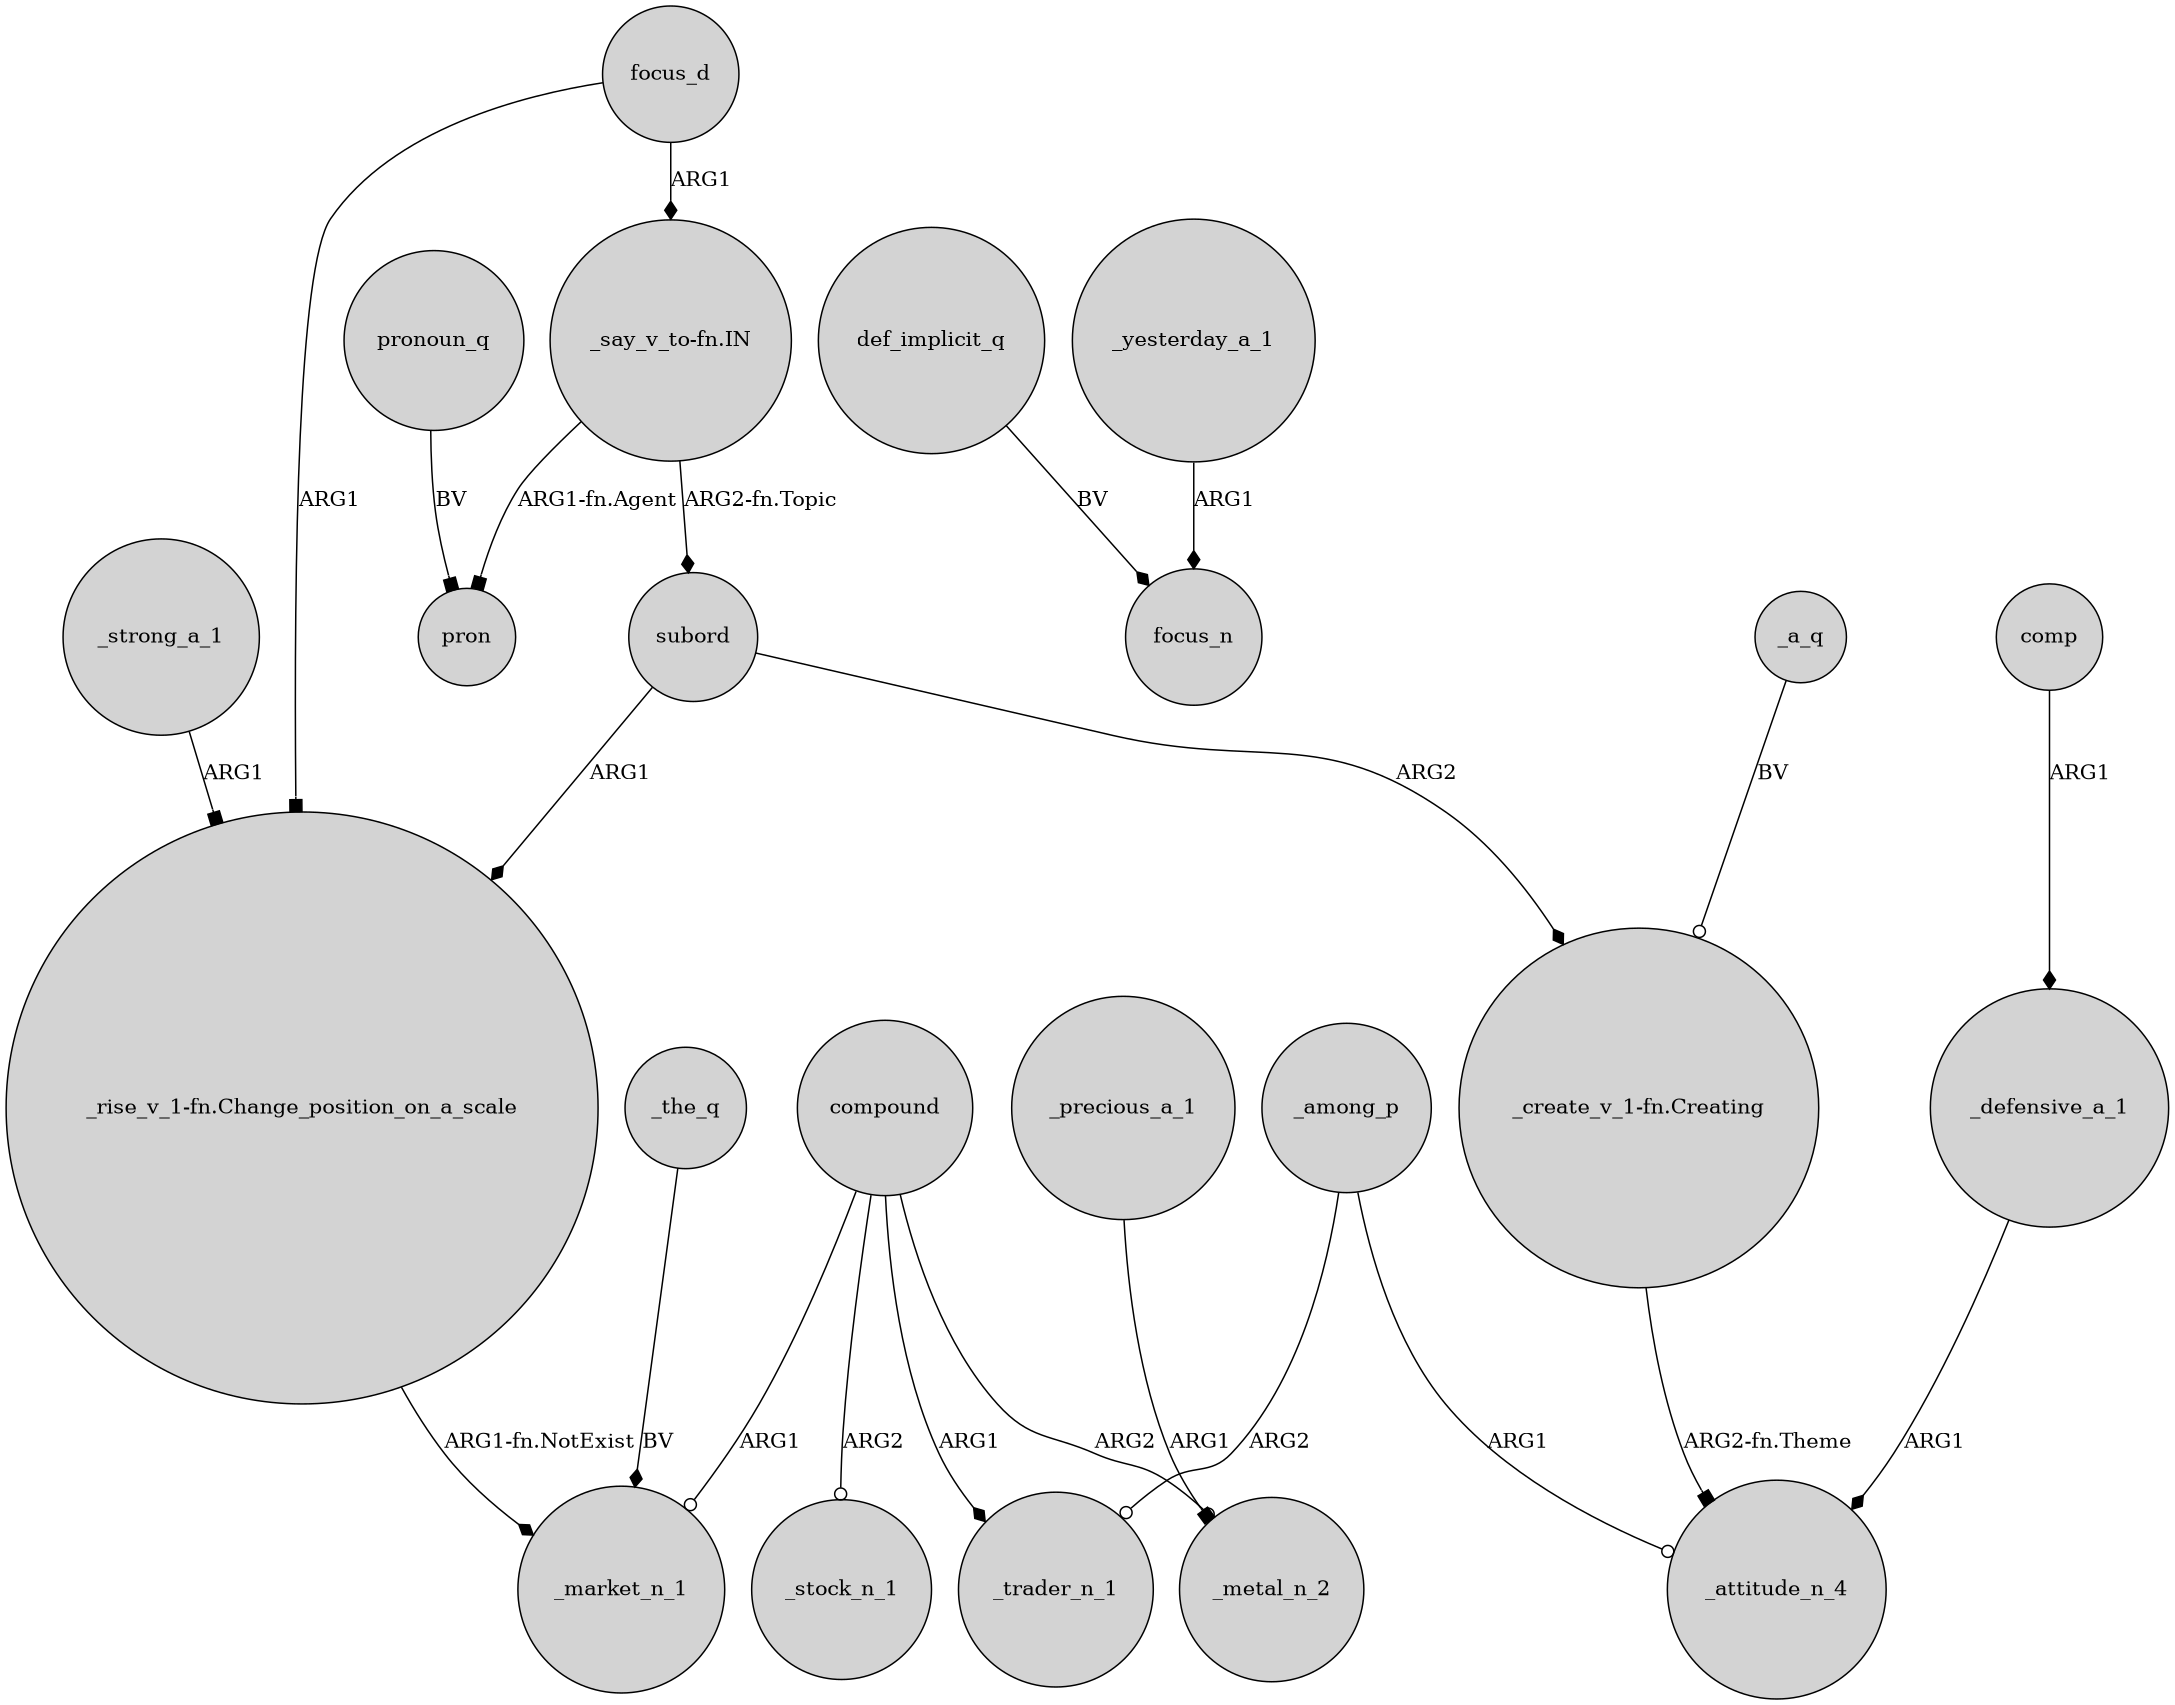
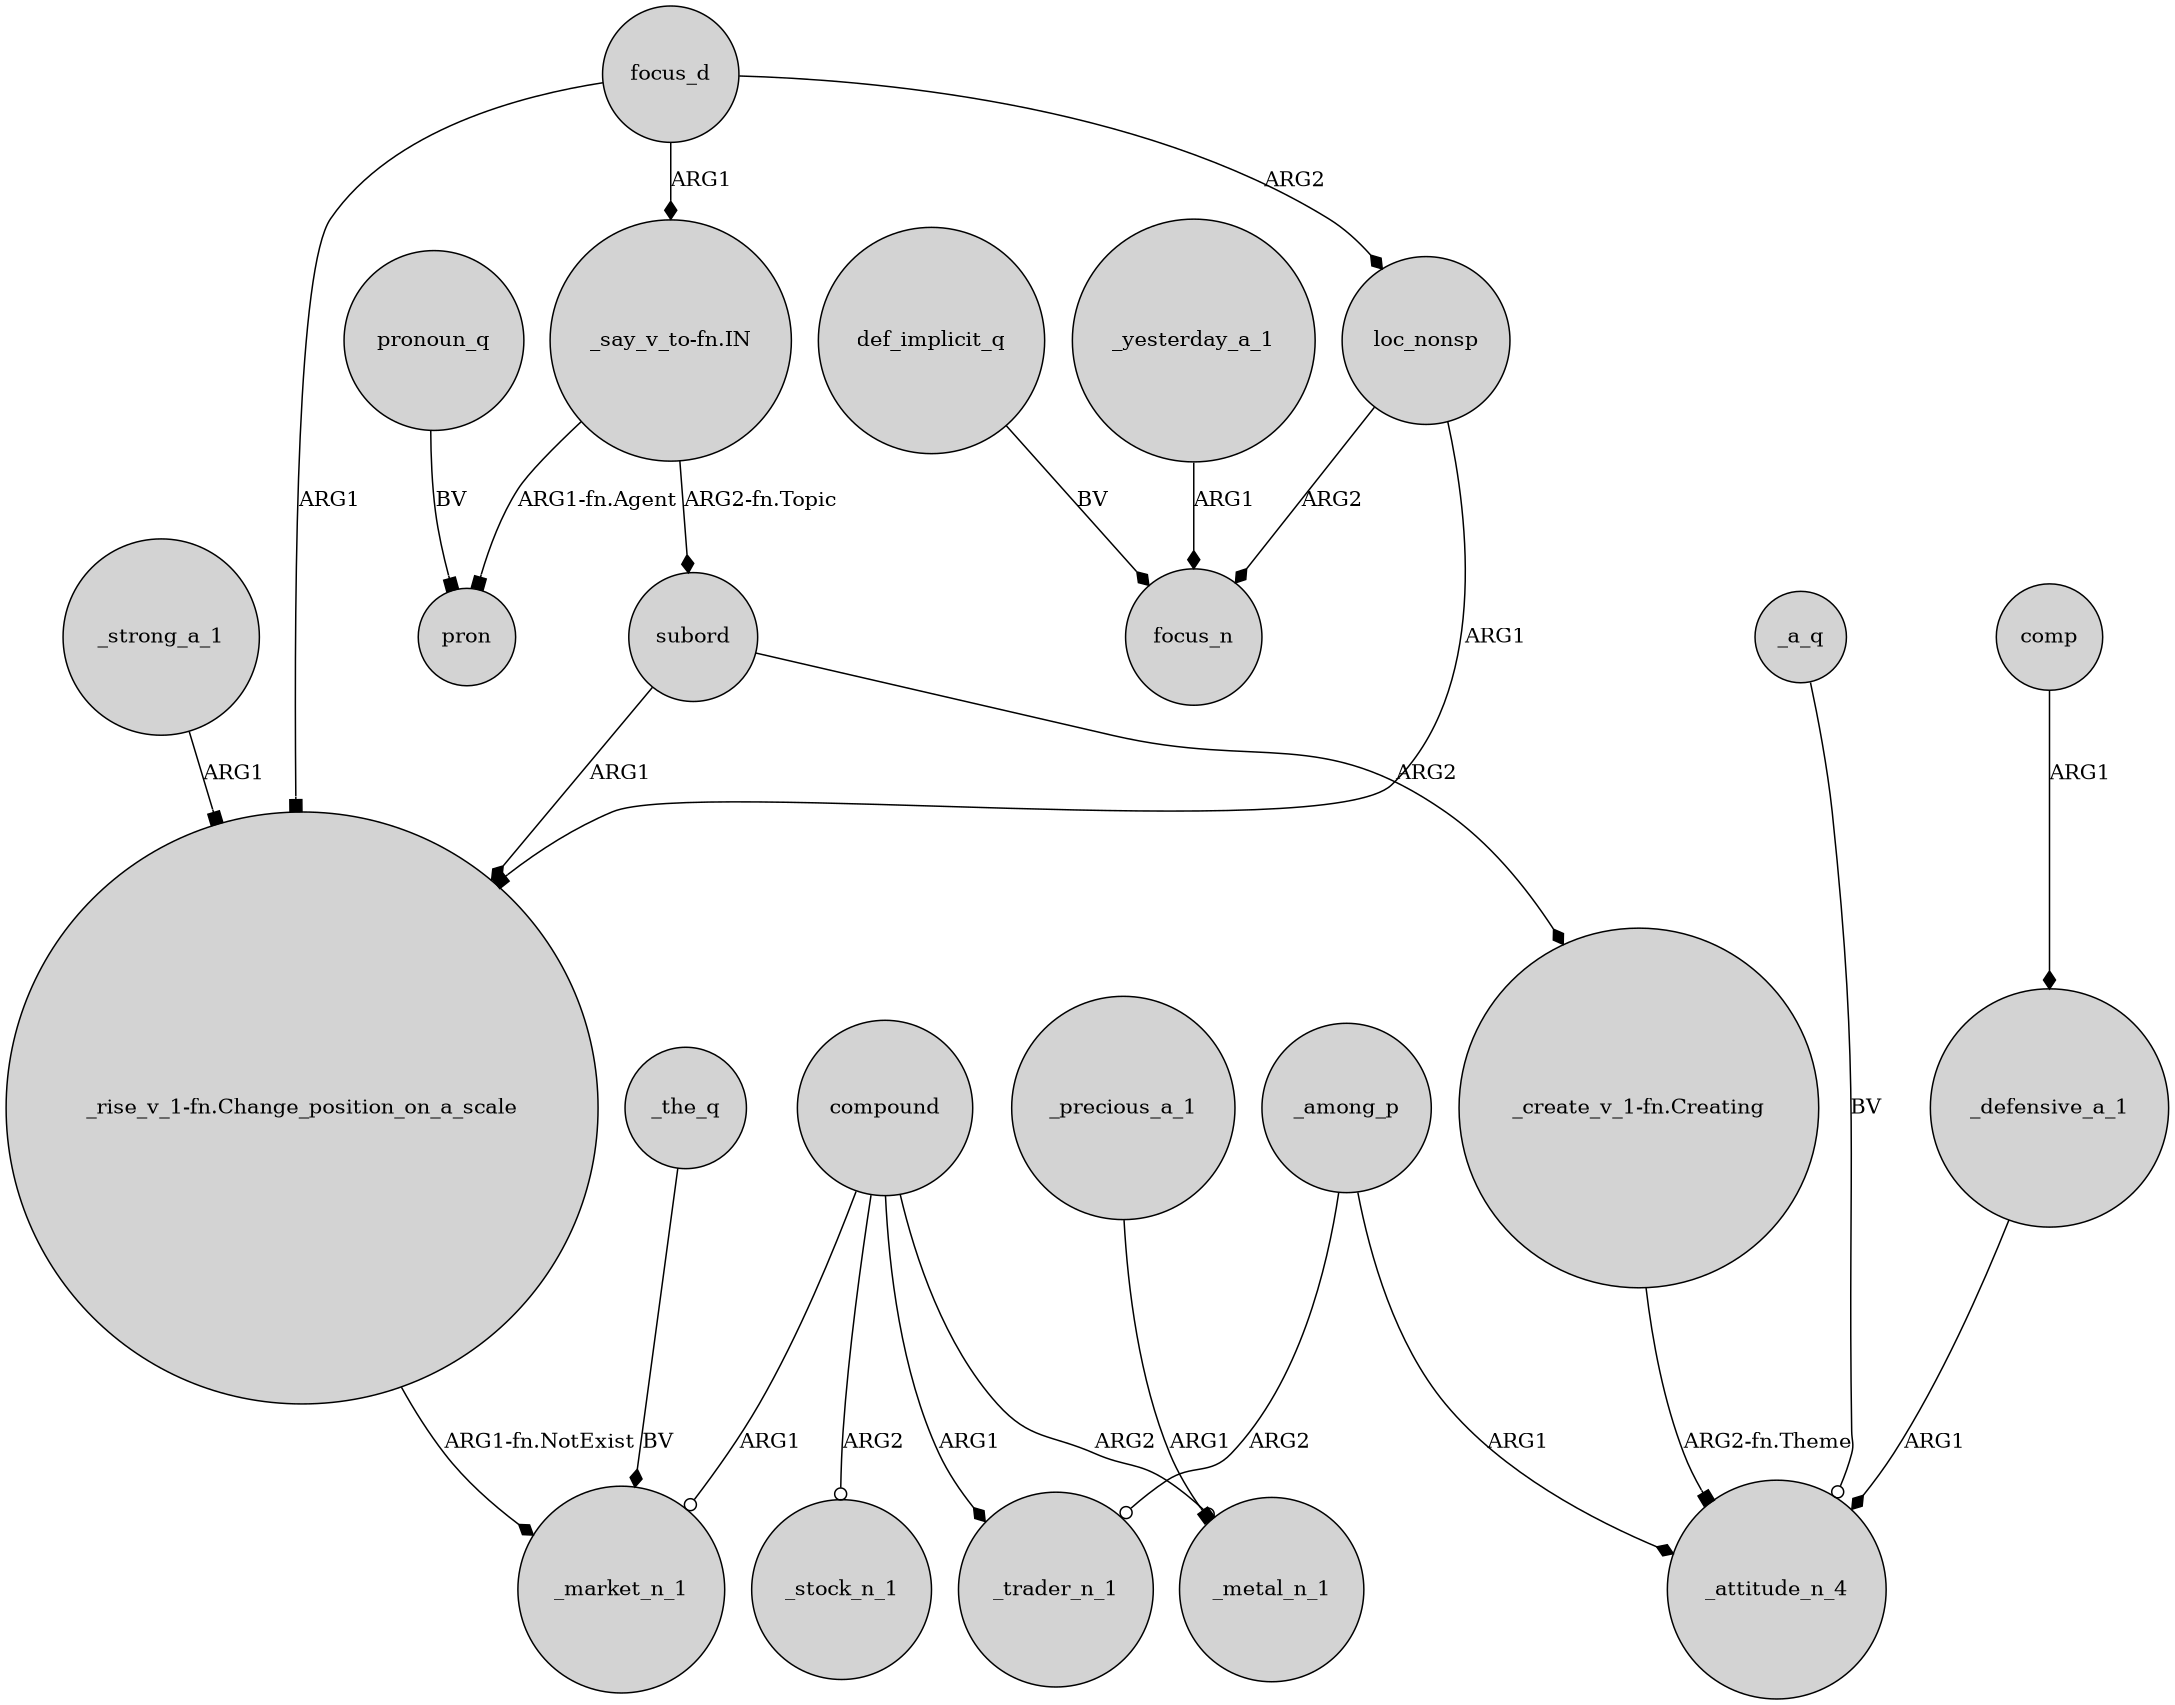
none -> (1426, 340)
(1744, 803) -> (1850, 1084)
(1456, 1416) -> (1456, 1416)
(1272, 1590) -> (1272, 1590)
